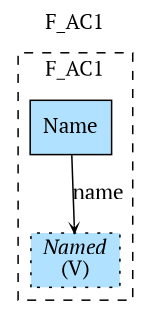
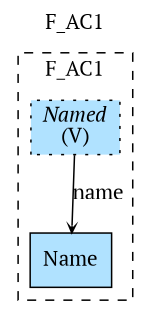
(73, 190) -> (73, 190)
